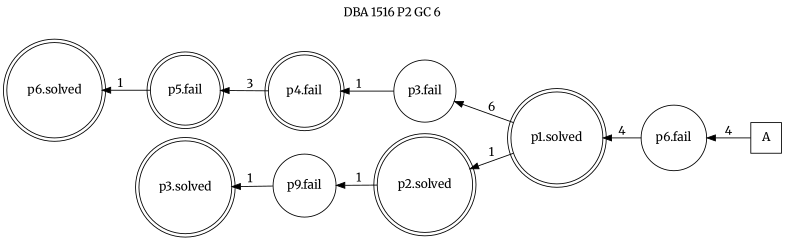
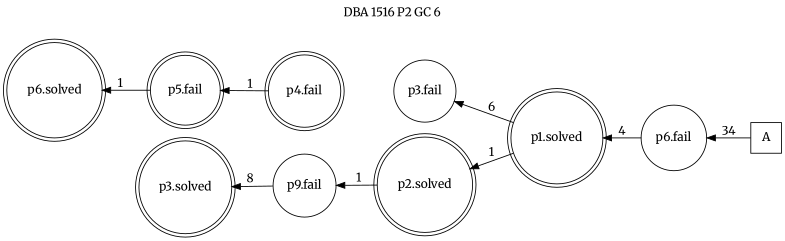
(250, 85) -> (250, 85)
(372, 91) -> none
(729, 132) -> (729, 132)
(250, 179) -> (250, 179)
